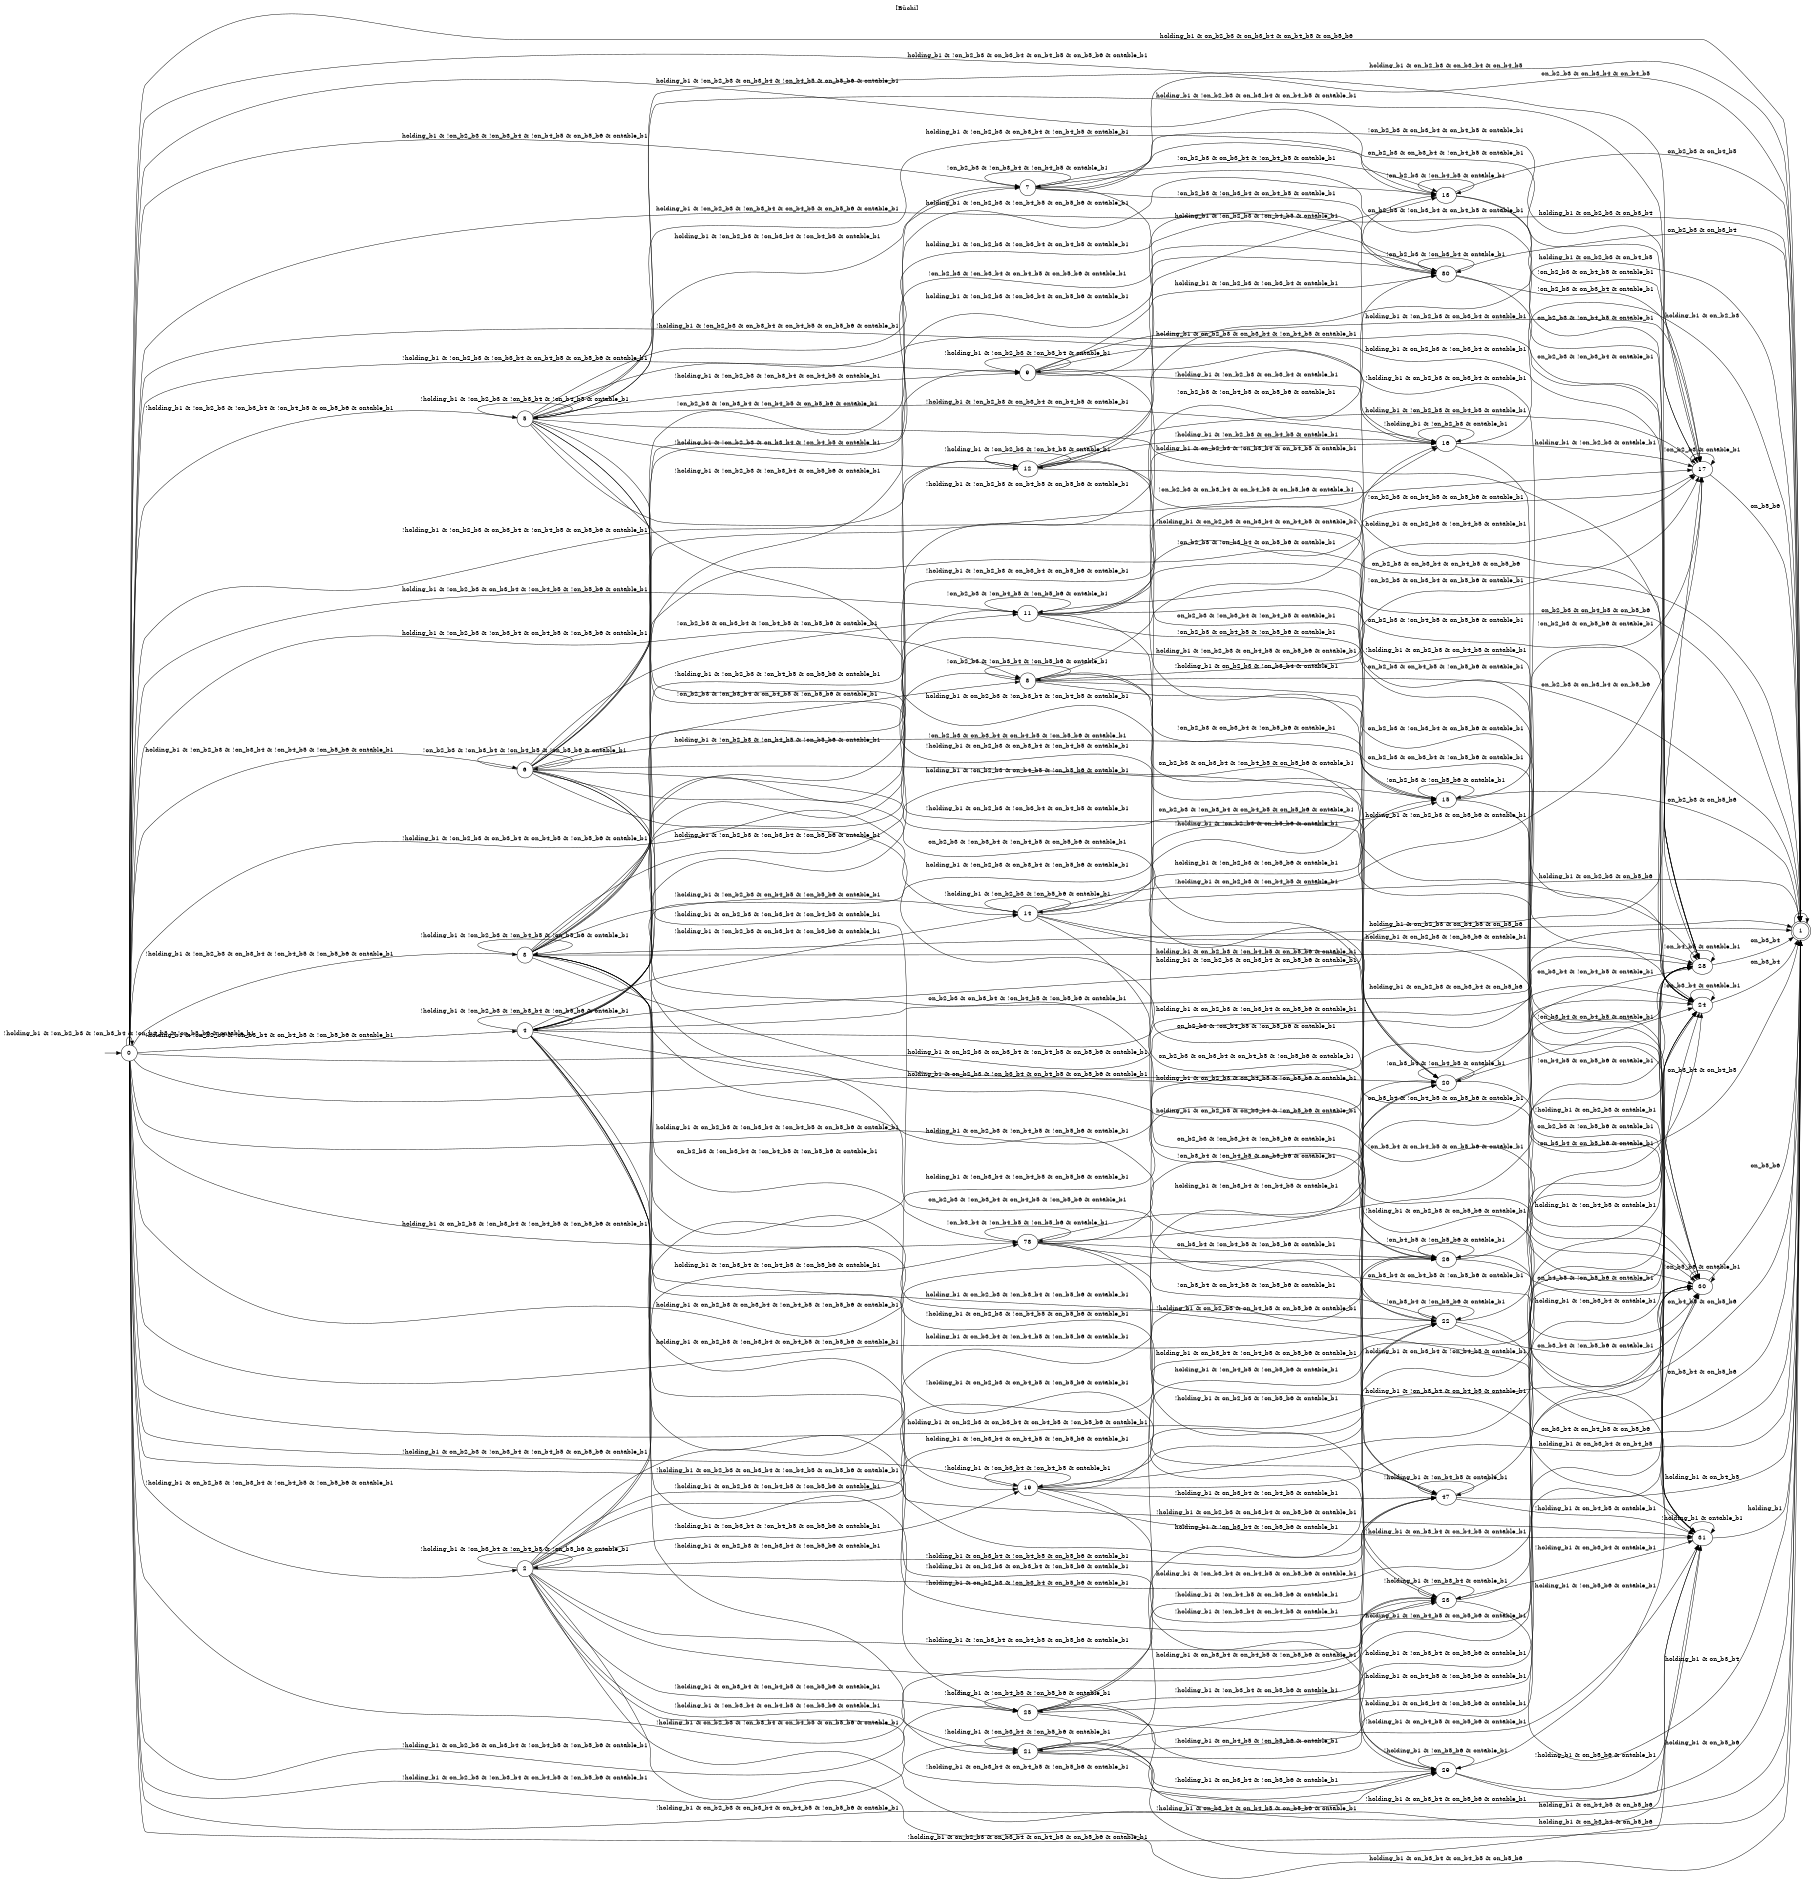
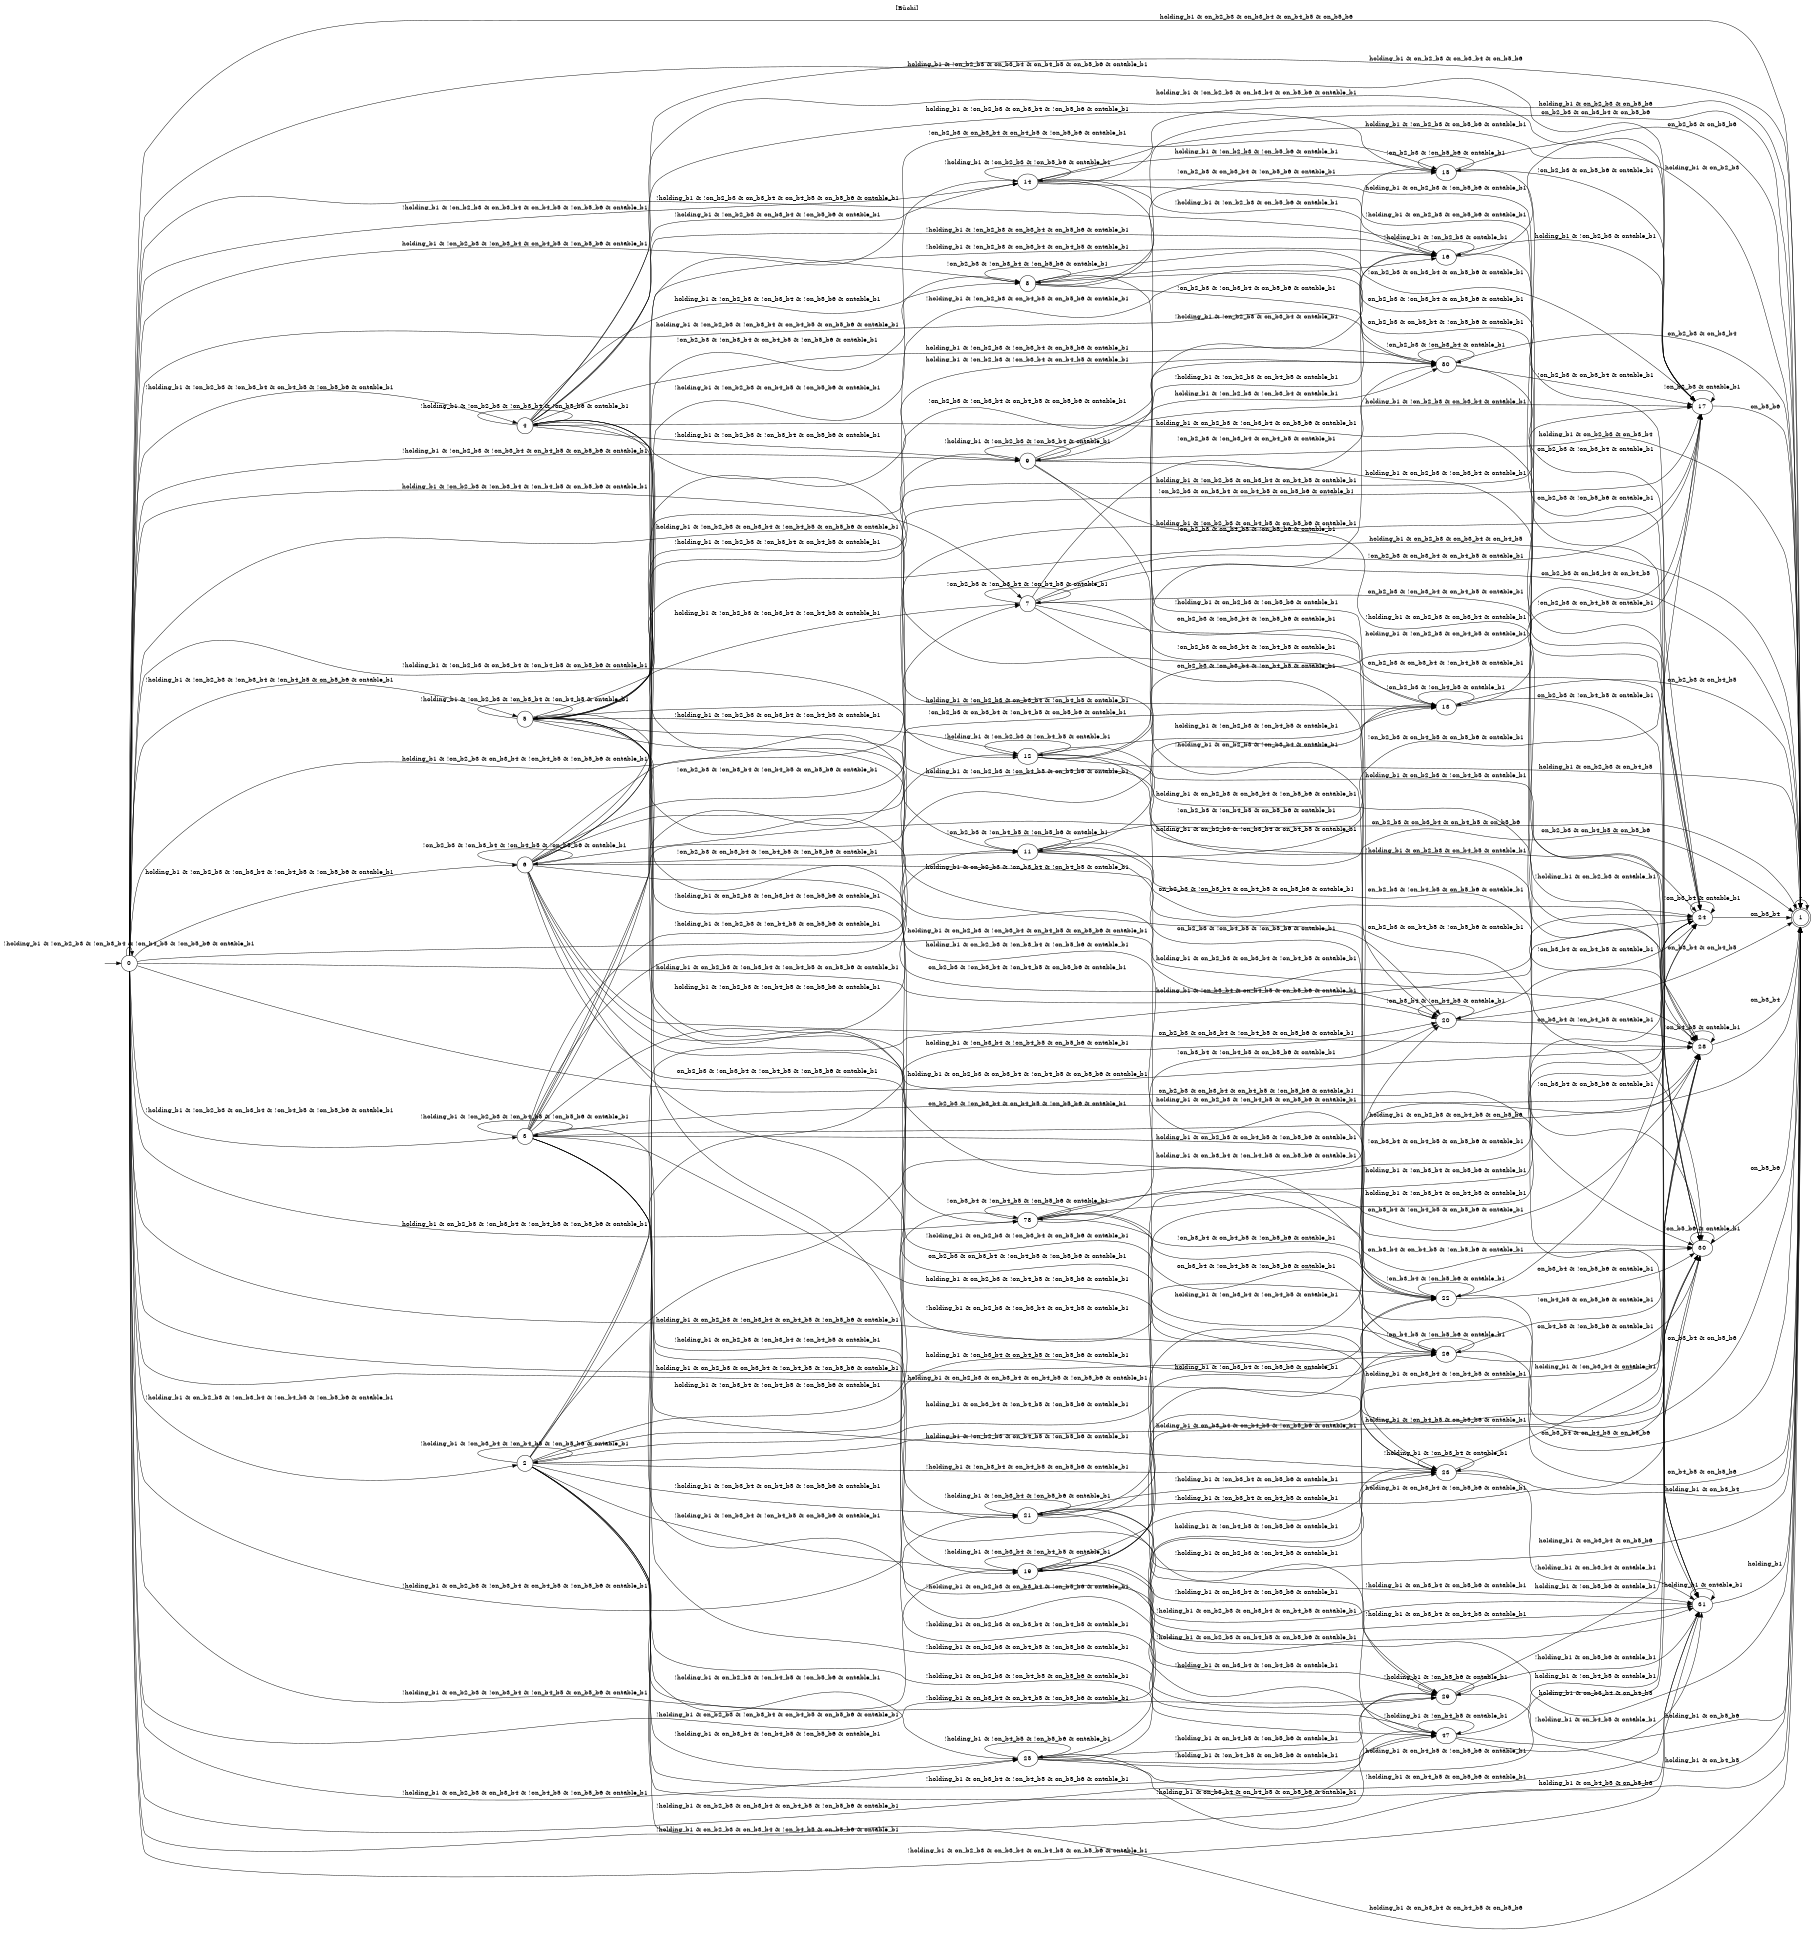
none -> (943, 725)
(957, 786) -> (848, 1435)
(941, 1505) -> none
